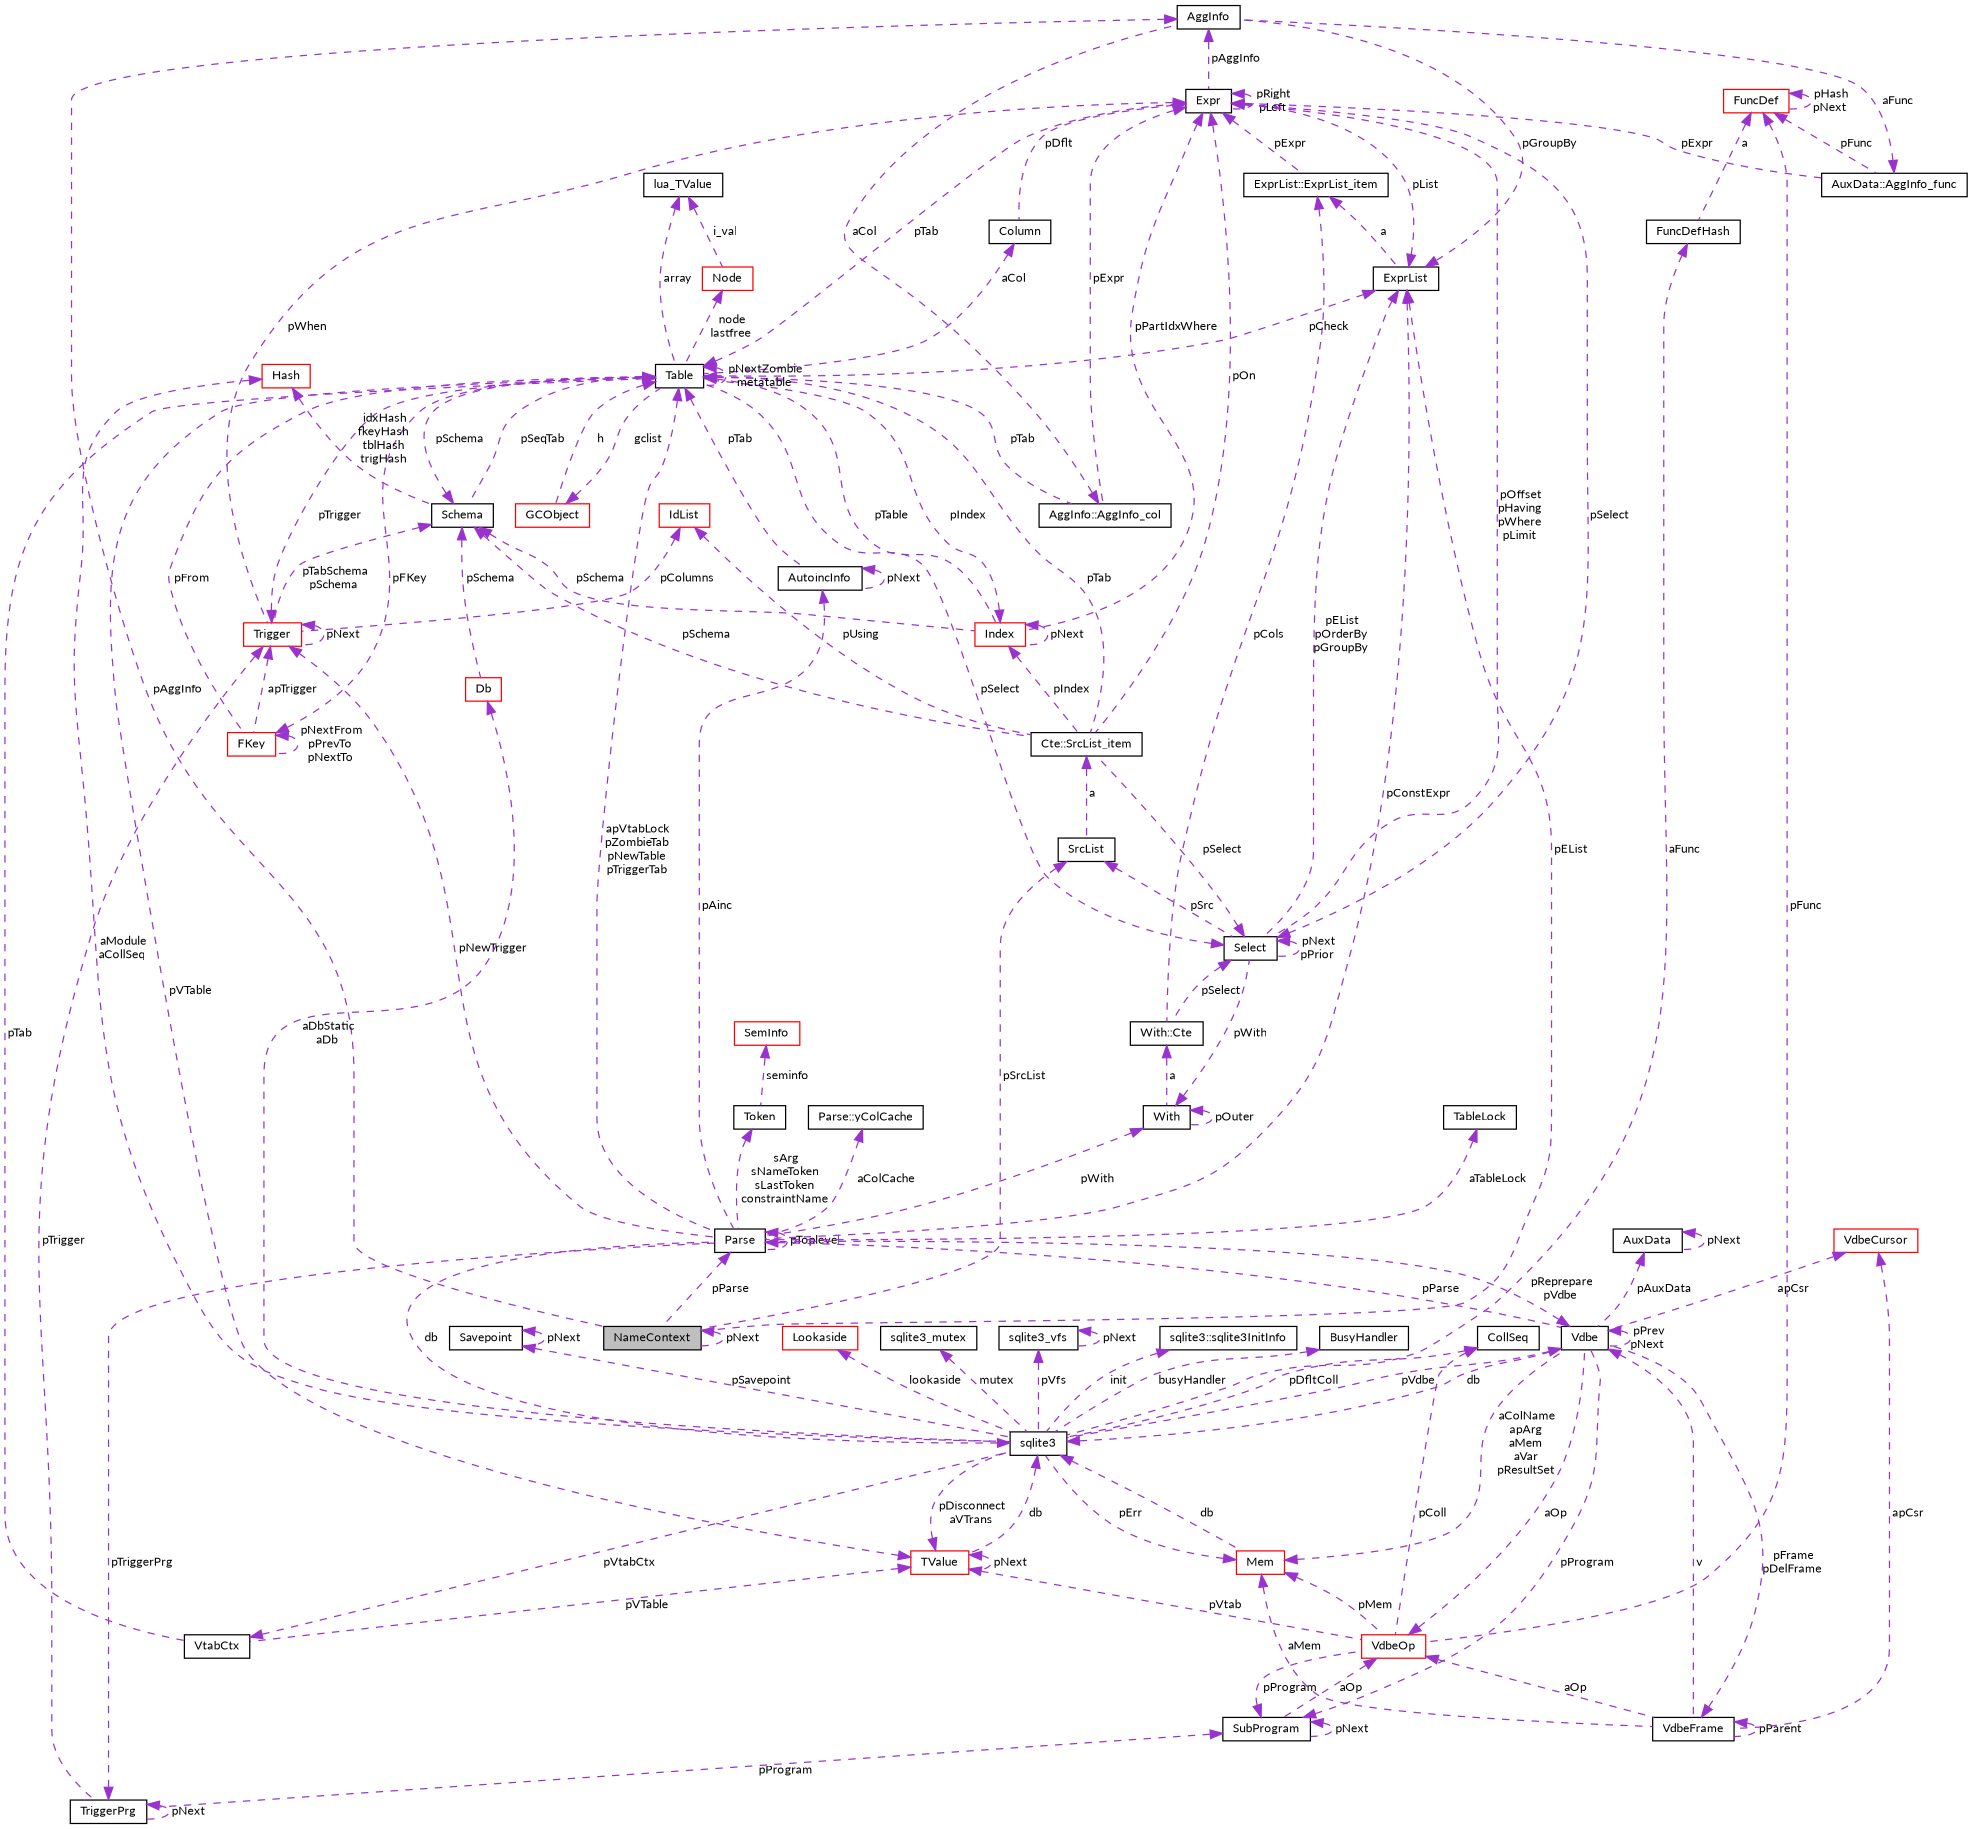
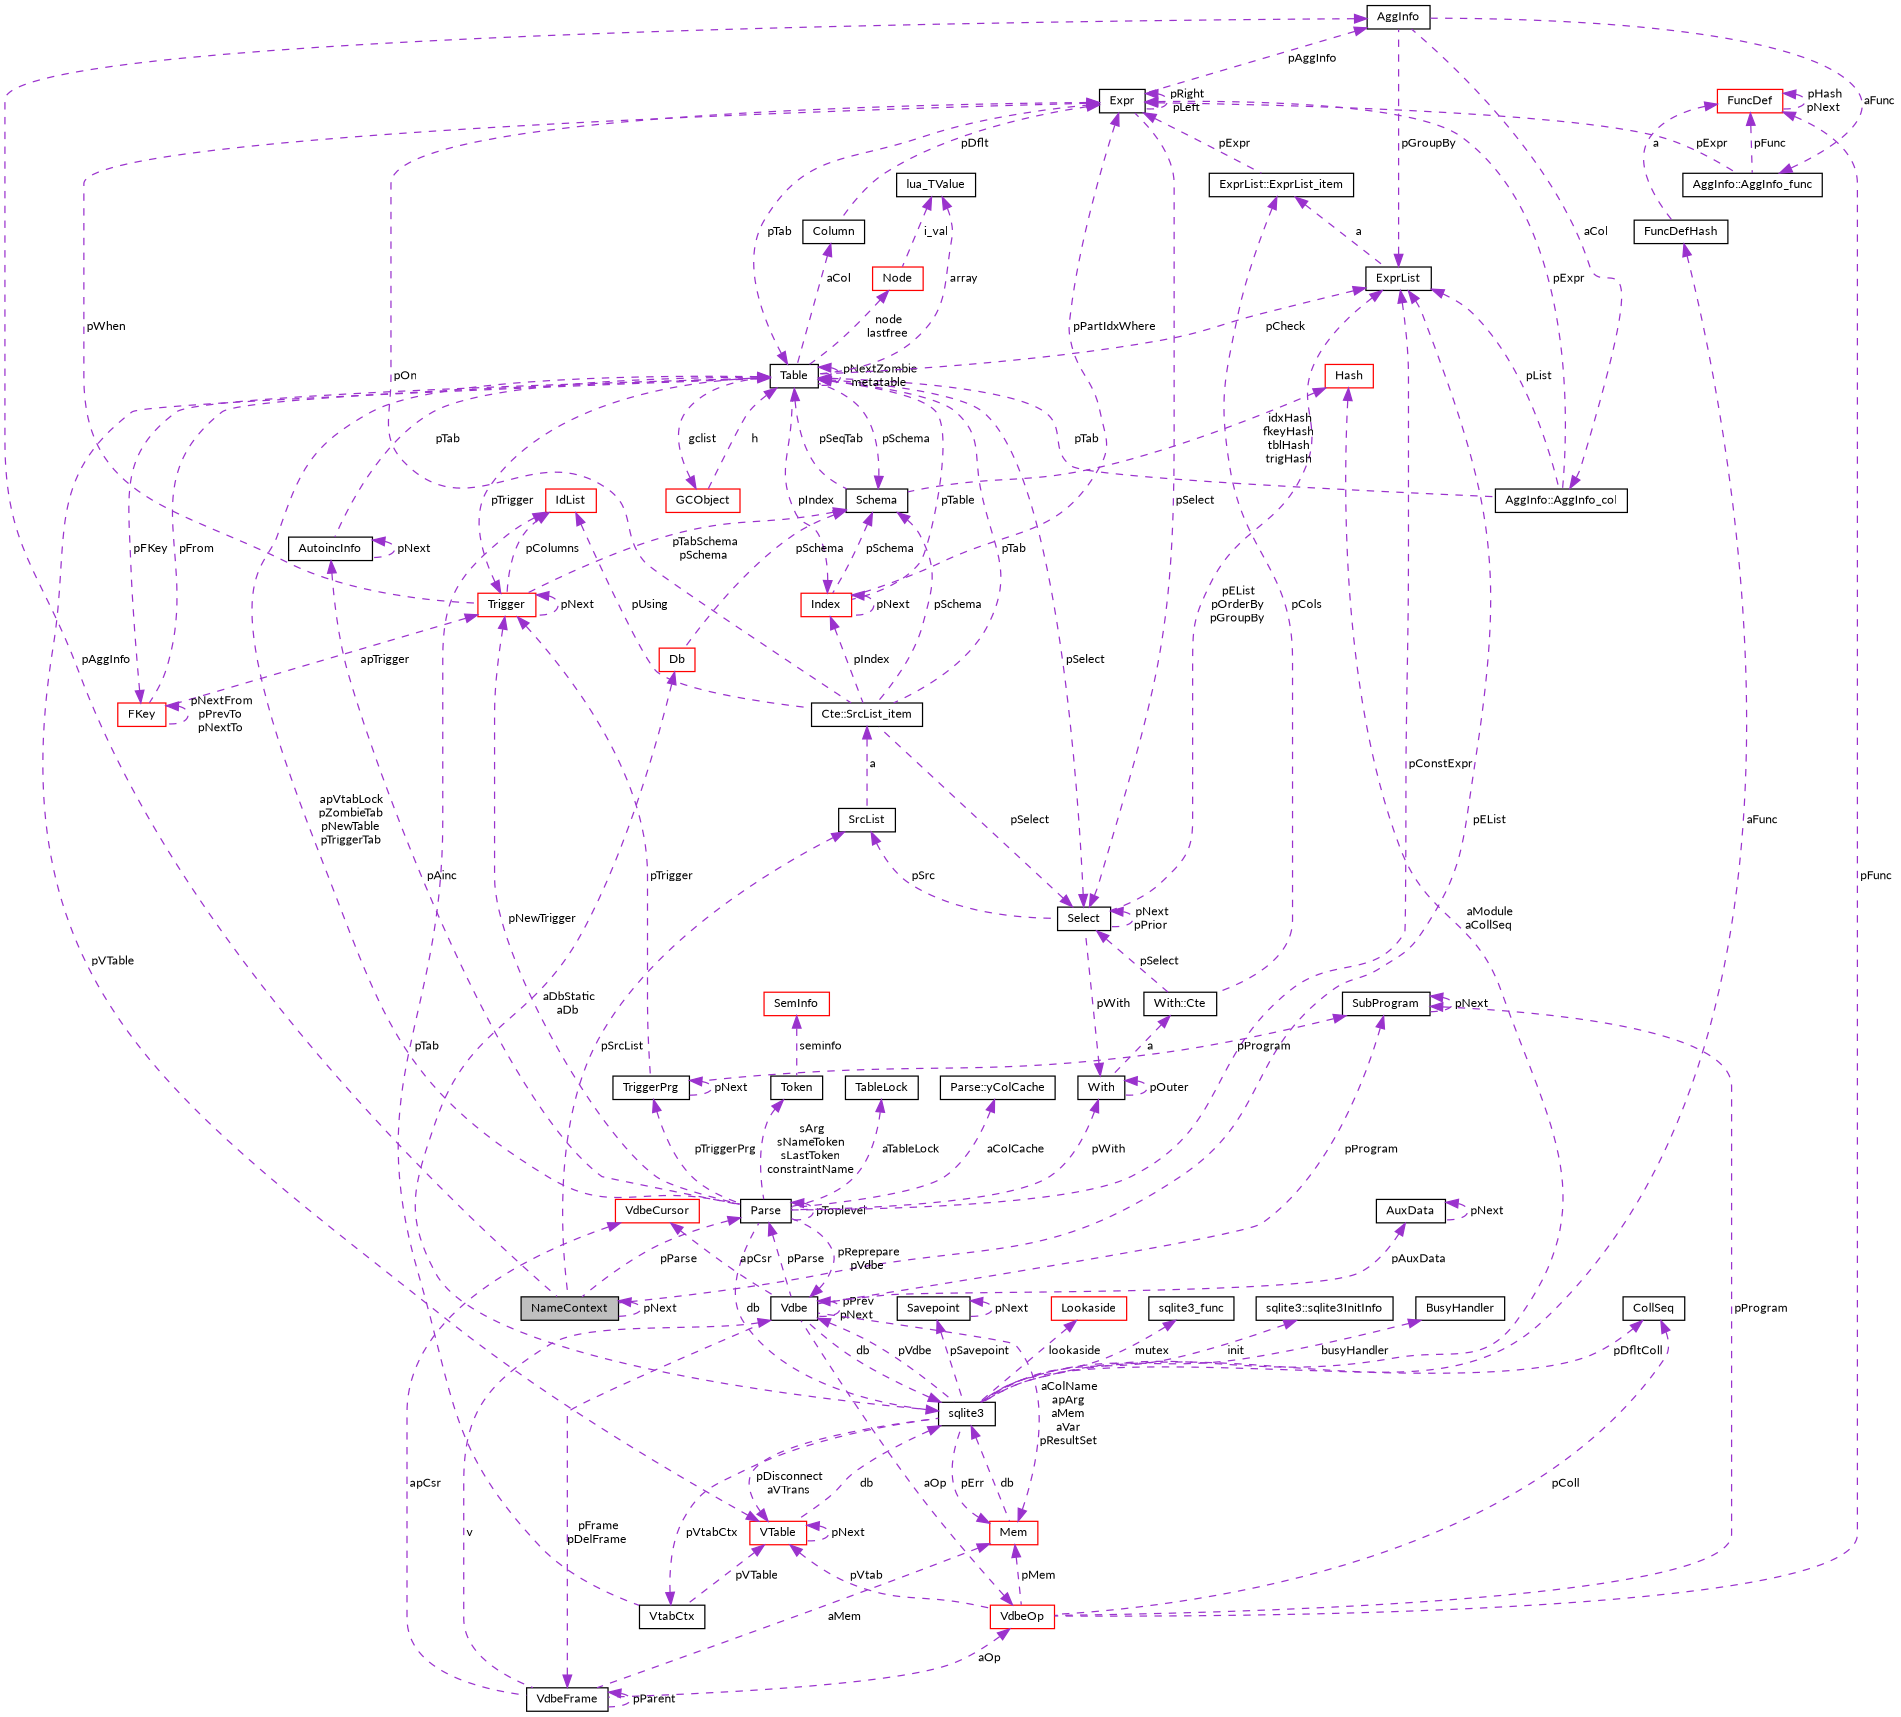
(1362, 139) -> (1519, 379)
(1894, 185) -> (1753, 185)
(1497, 485) -> none
(5, 807) -> (403, 1086)
(929, 1338) -> (1191, 1309)
(1038, 1338) -> none
(940, 1563) -> (778, 1533)
(1327, 1690) -> none
